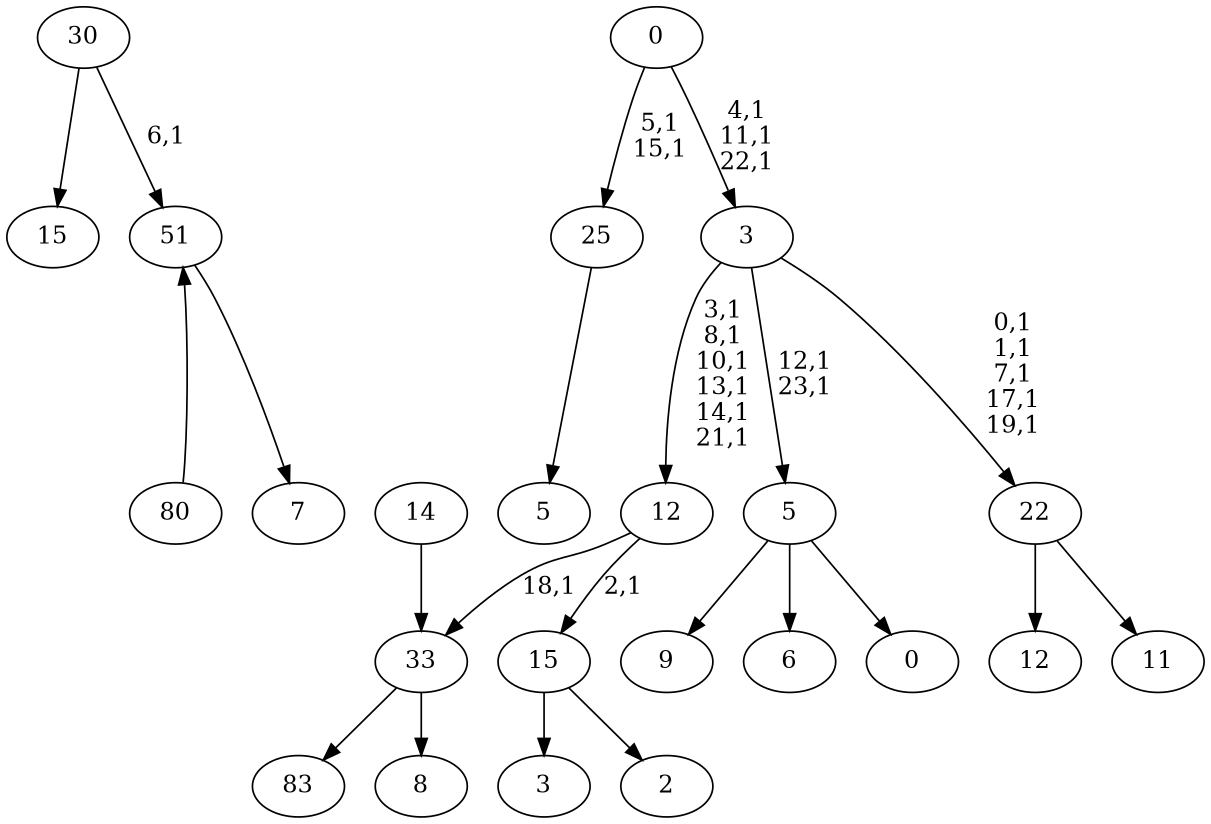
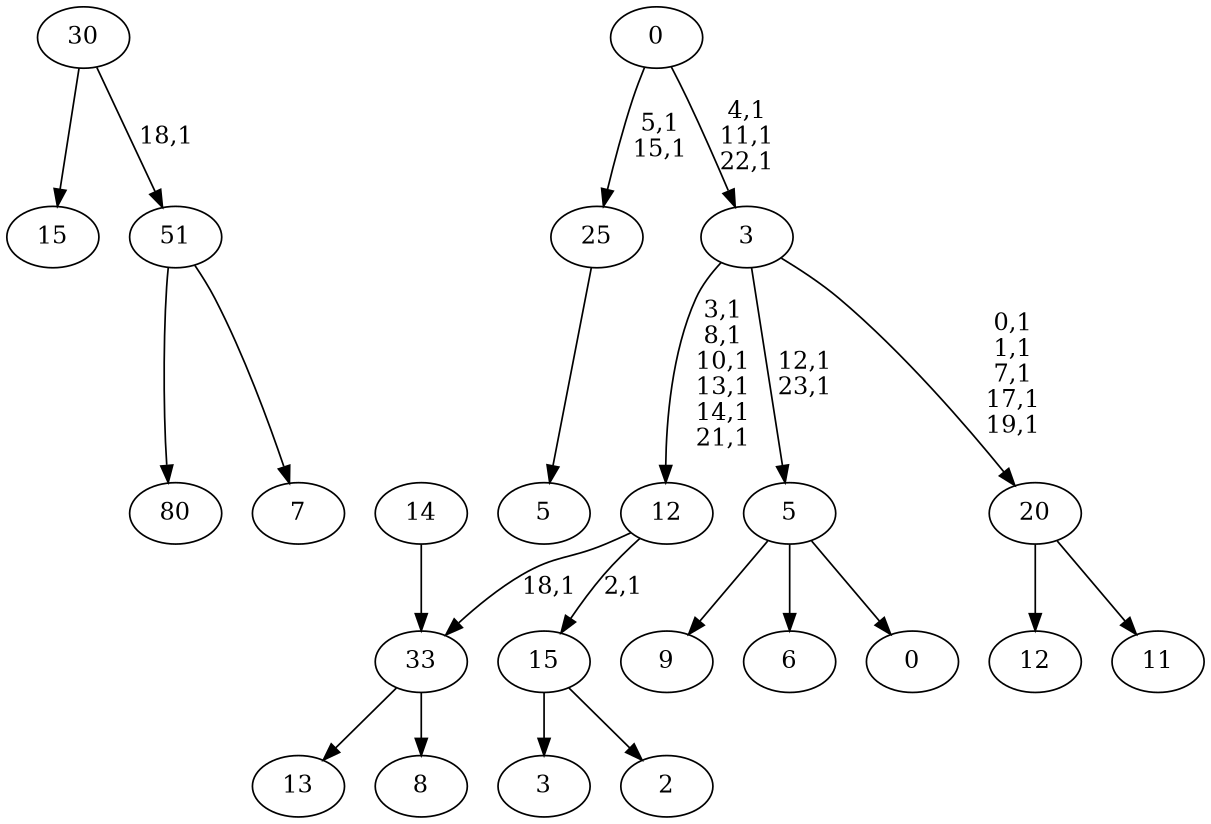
(166, 137) -> (166, 137)
(187, 384) -> (164, 366)
(1035, 513) -> (1035, 513)
(298, 786) -> (298, 786)
